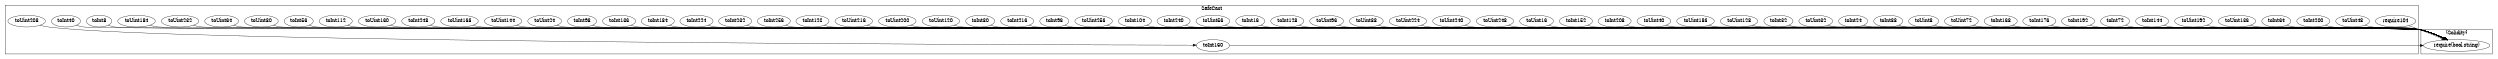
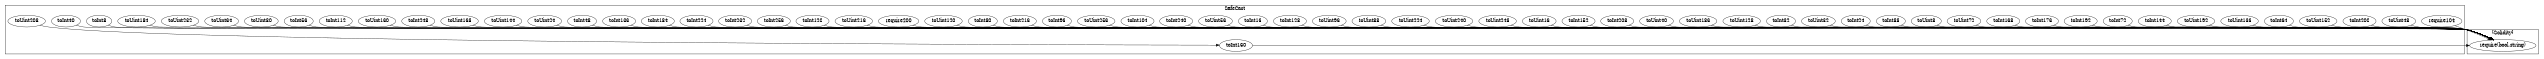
(582, 21) -> (582, 21)
(897, 21) -> (899, 21)
none -> (2318, 21)
